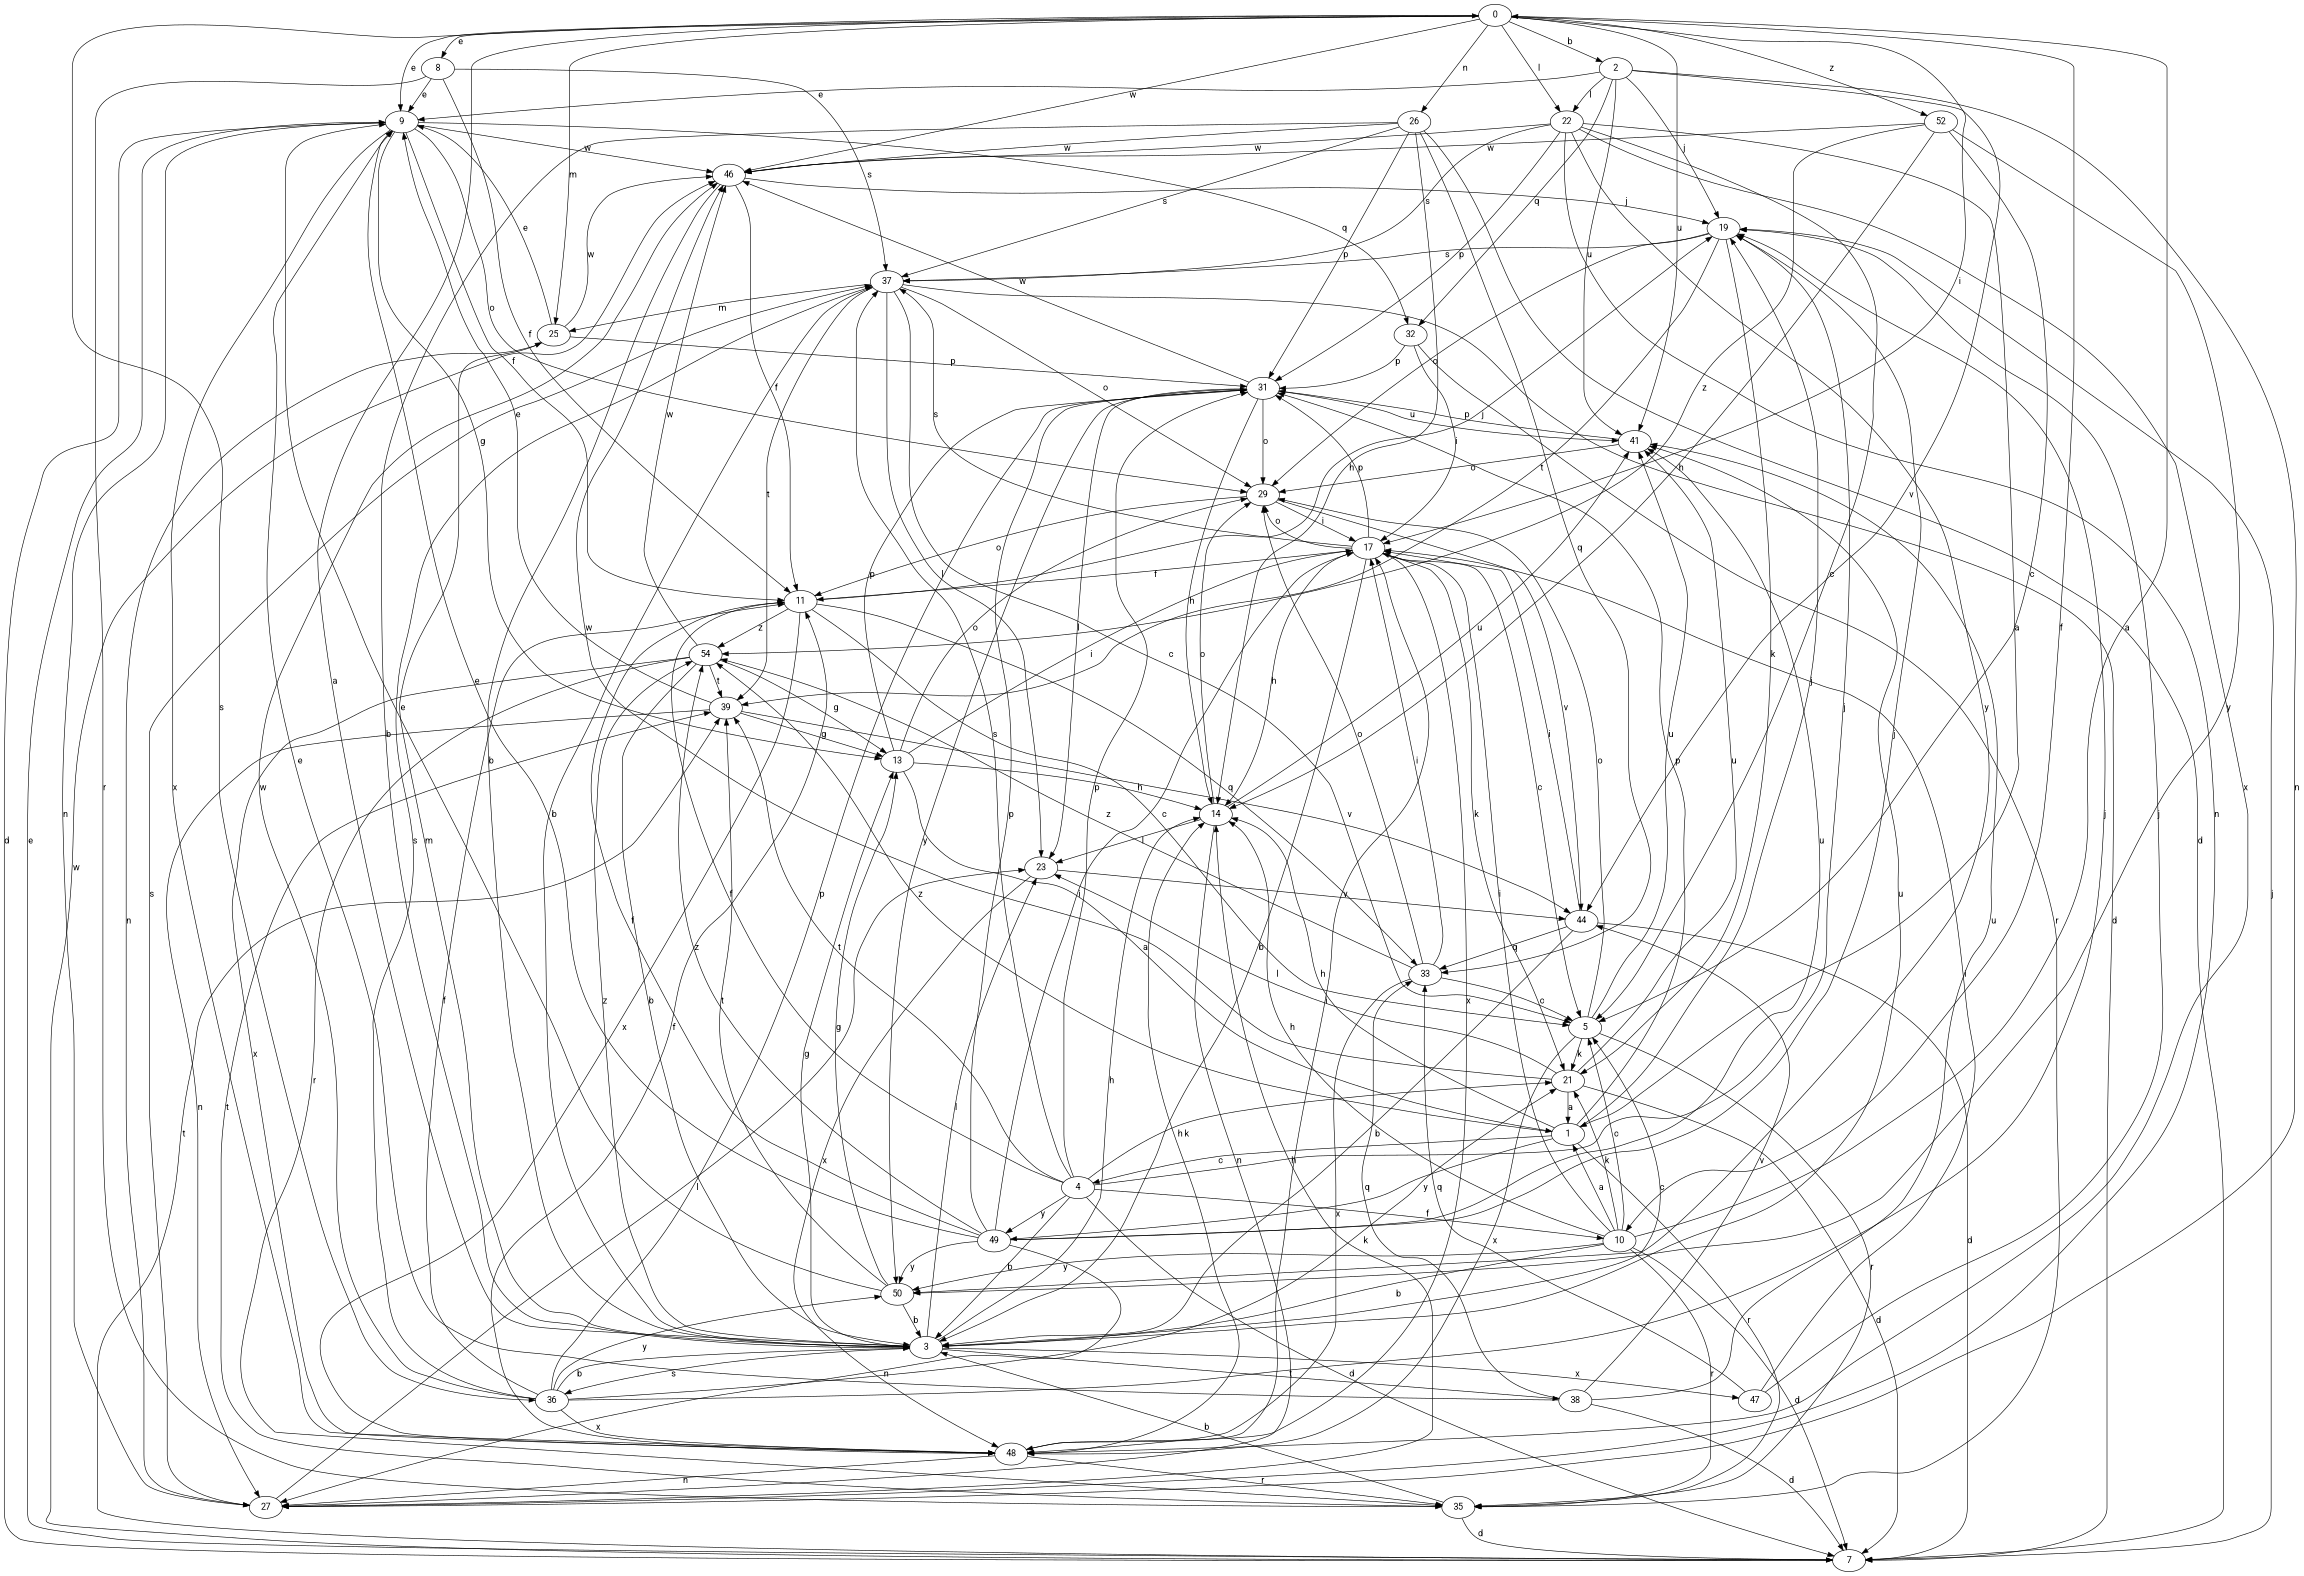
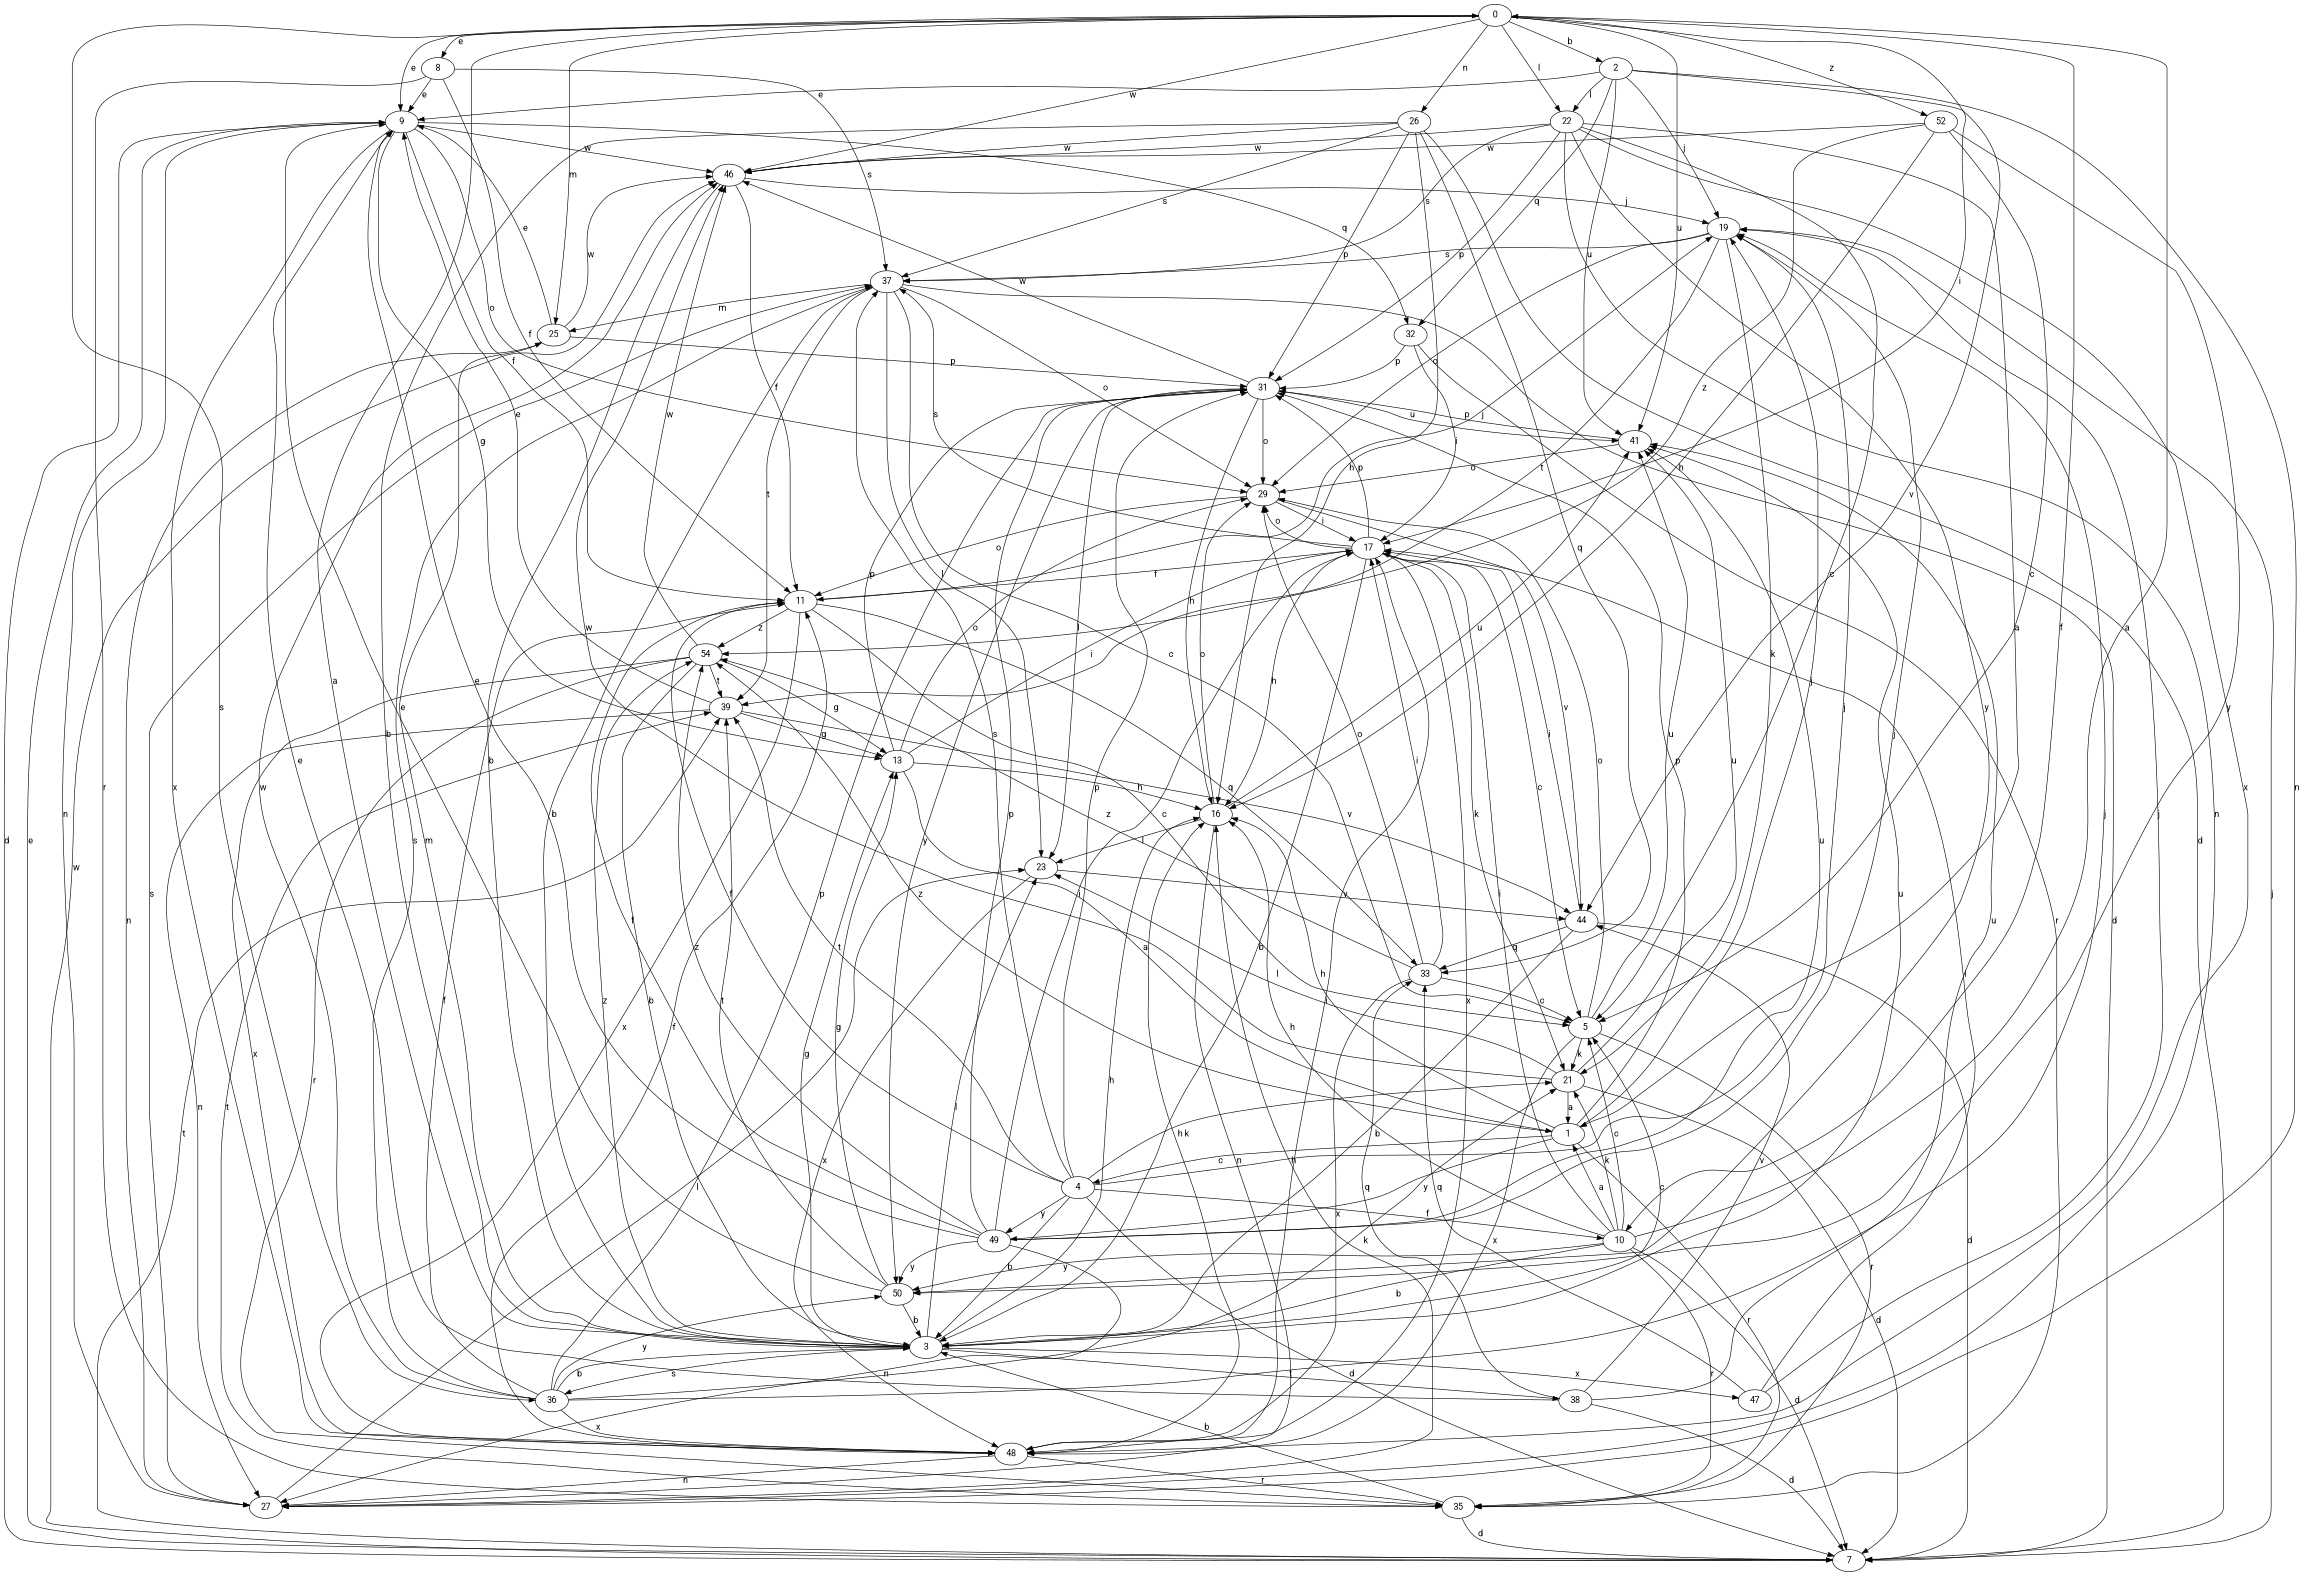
(1216, 815) -> (1216, 815)
